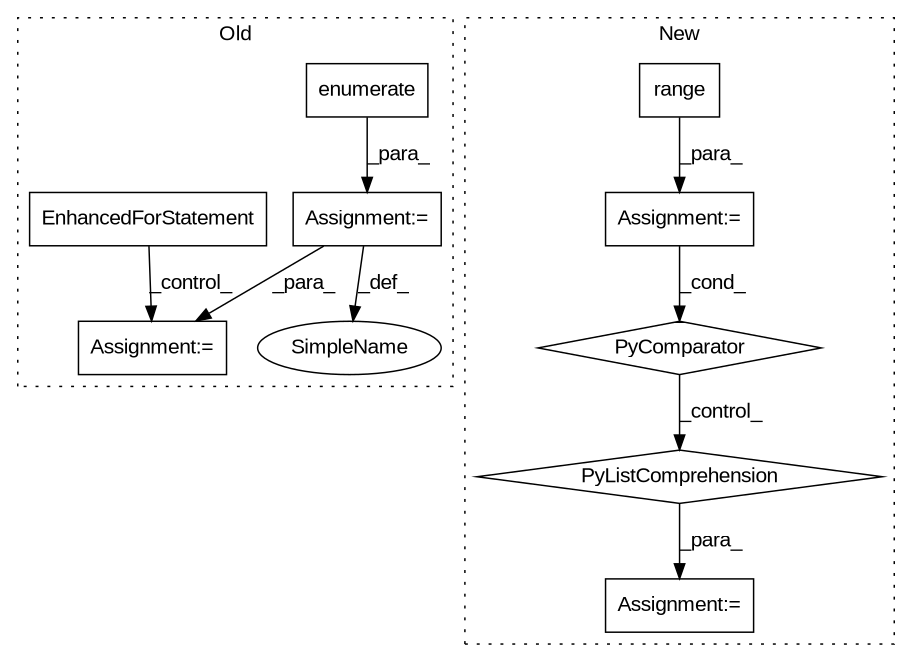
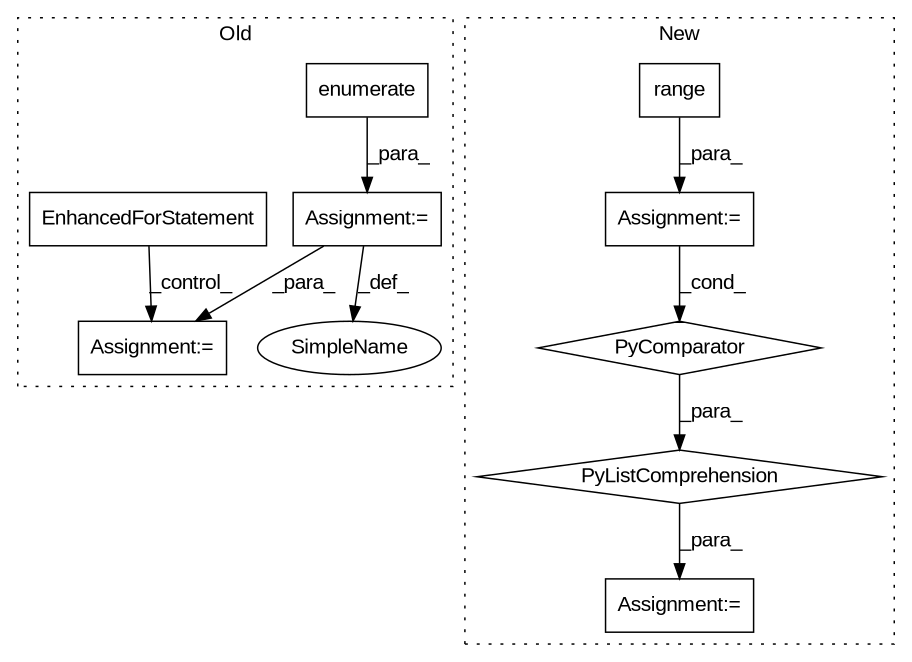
(721, 412) -> (711, 412)
